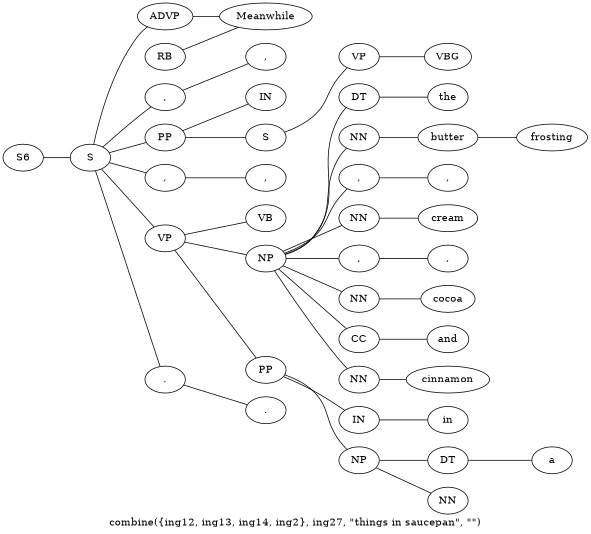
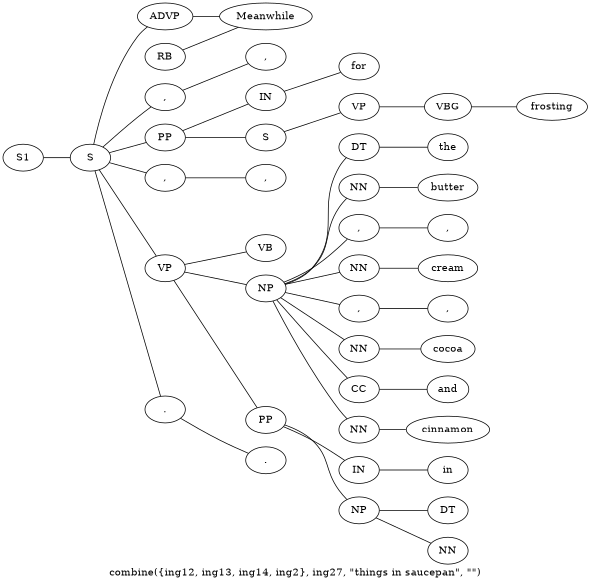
none -> (359, 67)
(497, 137) -> (494, 107)
(23, 158) -> (23, 158)
(552, 460) -> none
